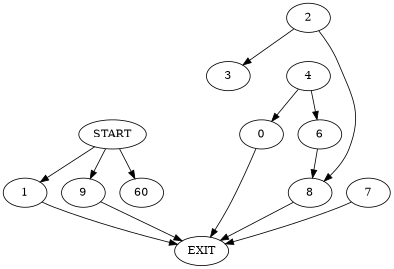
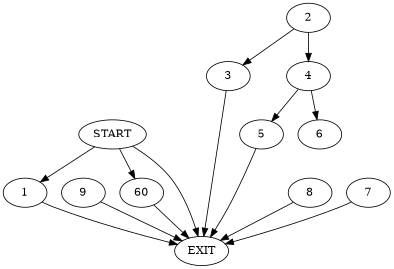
(354, 103) -> (309, 43)
(262, 134) -> (262, 134)
none -> (216, 159)
(316, 159) -> none
(100, 160) -> (173, 181)
none -> (168, 219)
